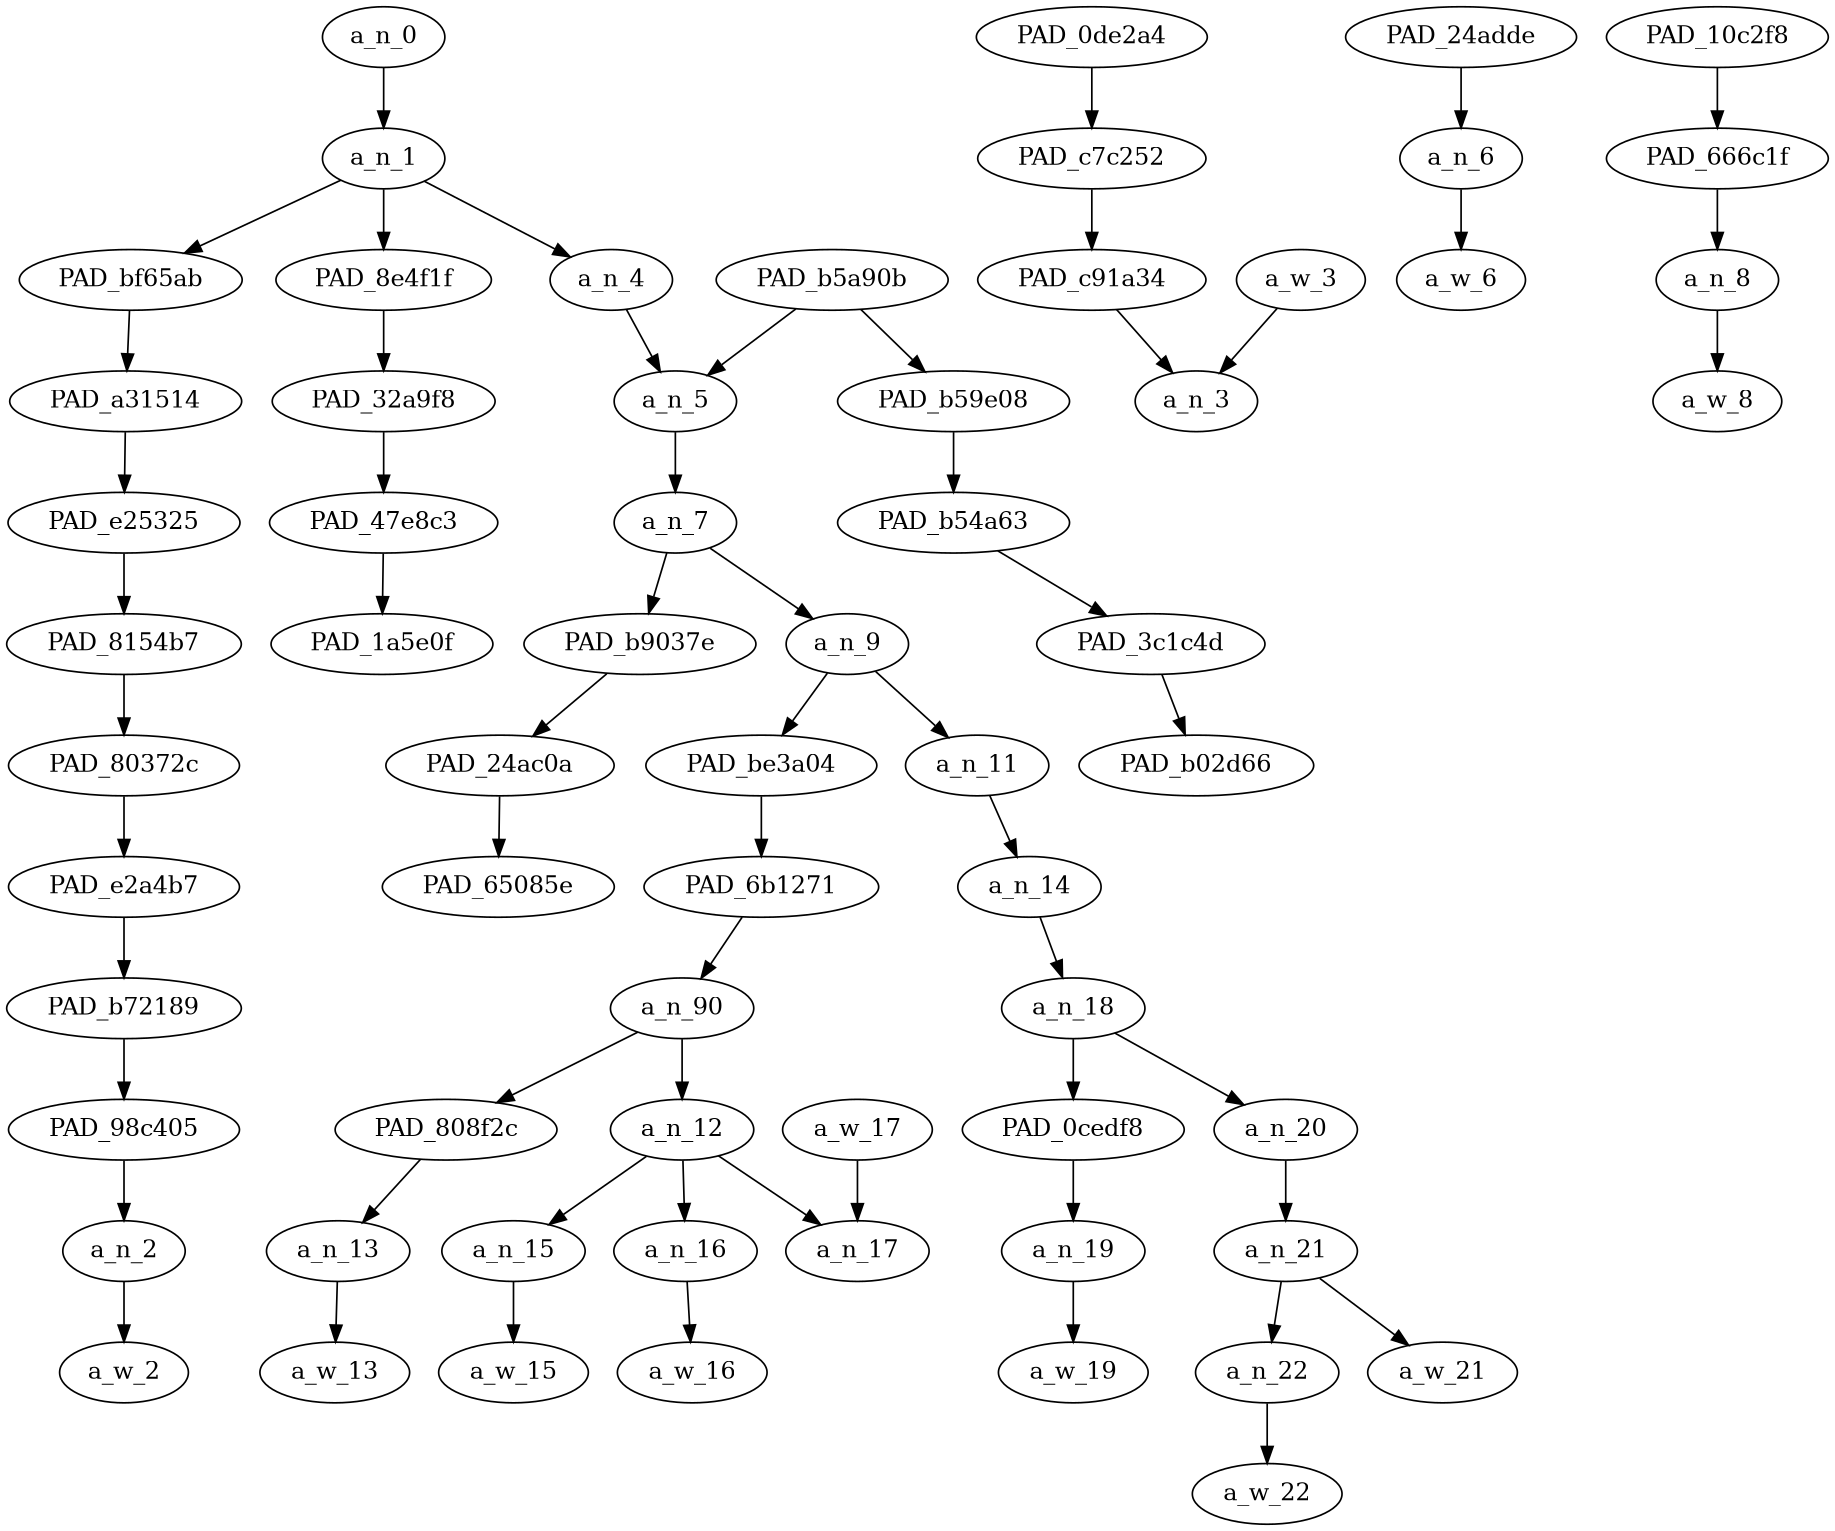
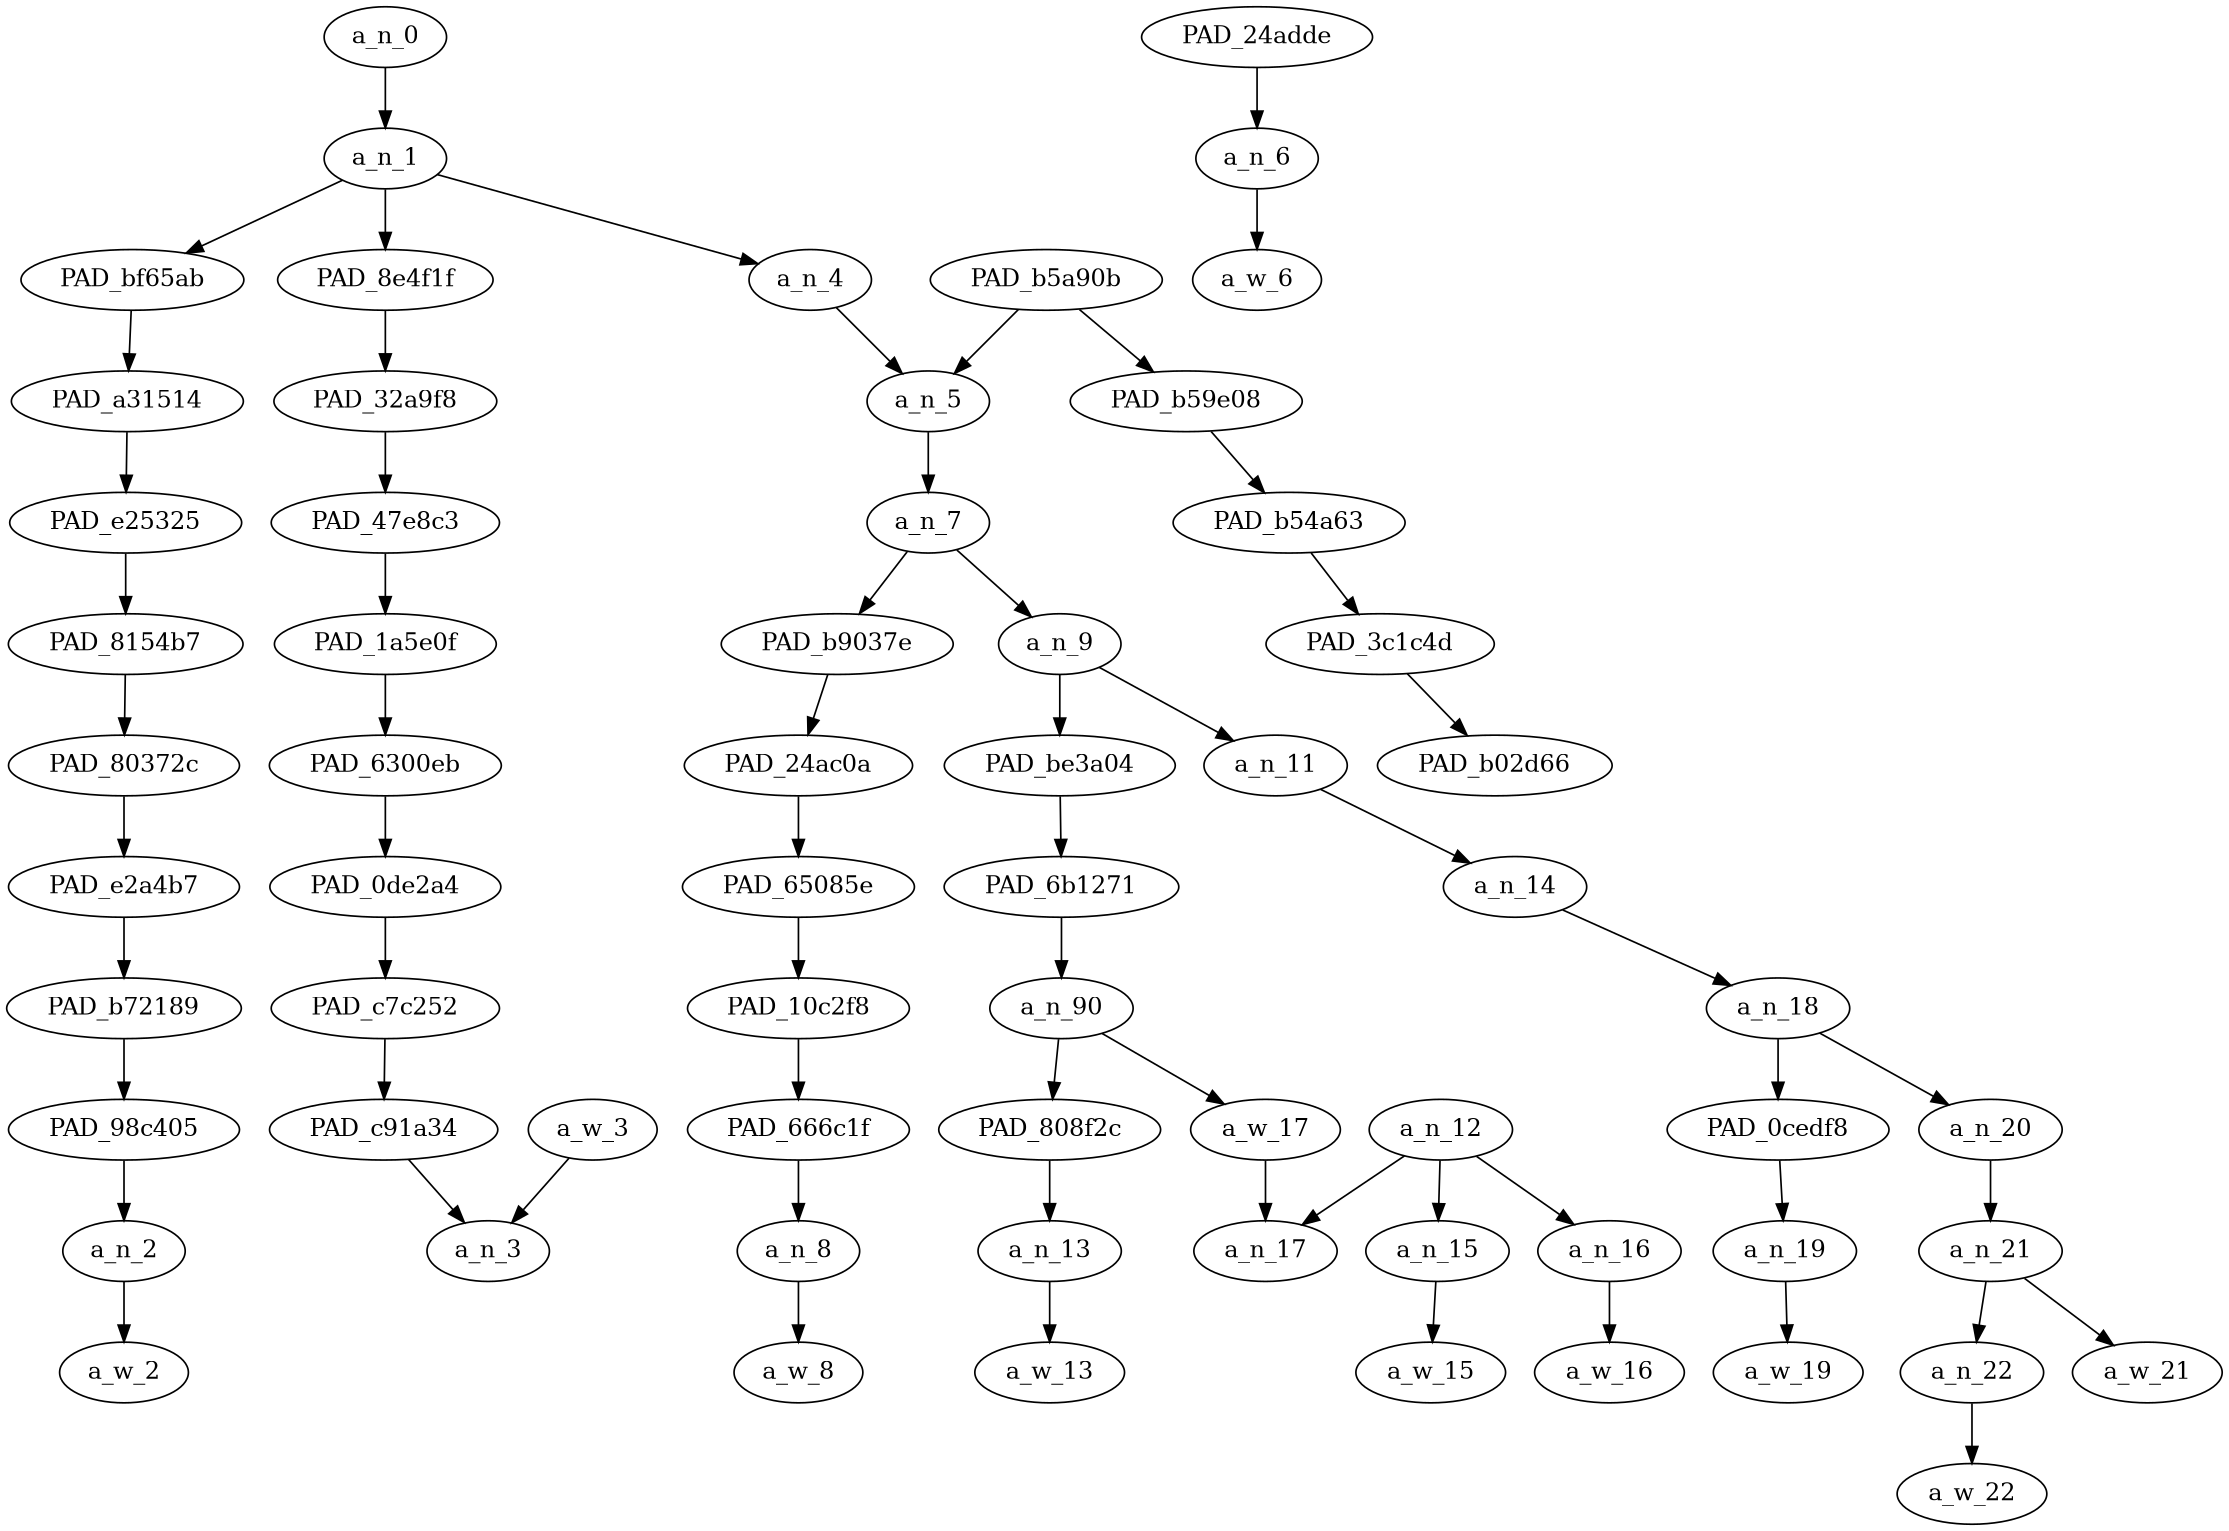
none -> (385, 765)
none -> (798, 939)
(682, 1061) -> (1156, 1065)
